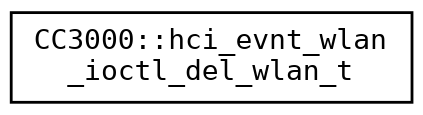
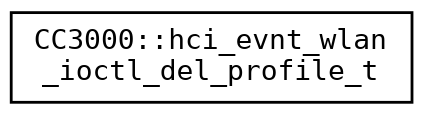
(212, 57) -> (212, 57)
